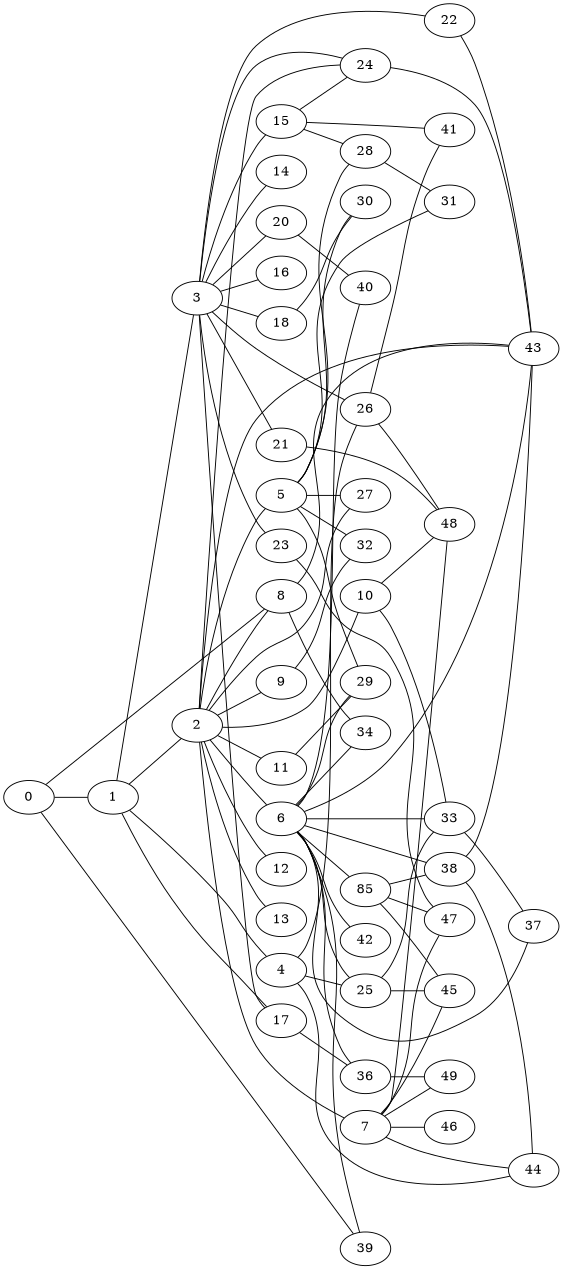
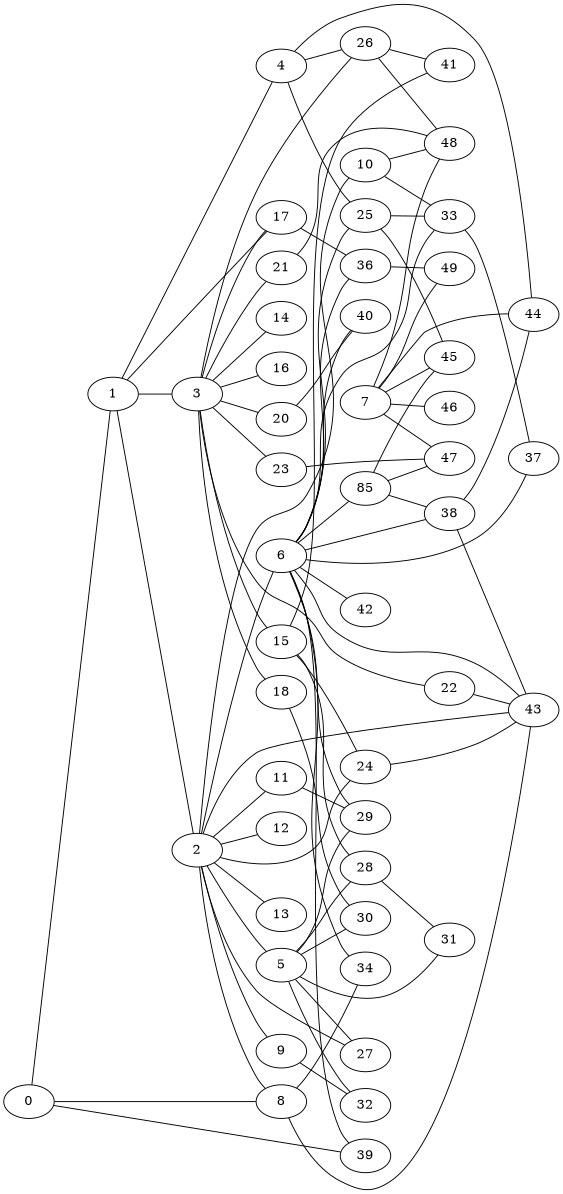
(237, 96) -> none
(228, 953) -> none
